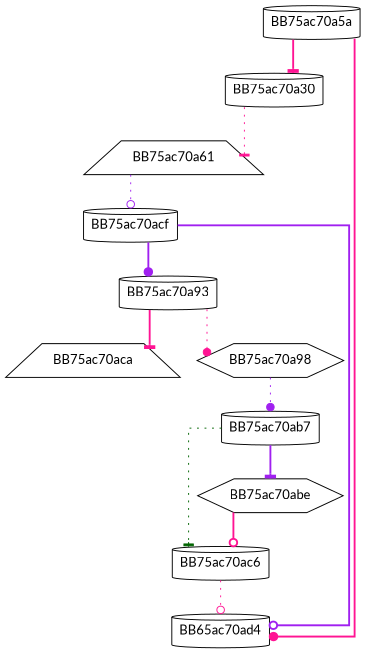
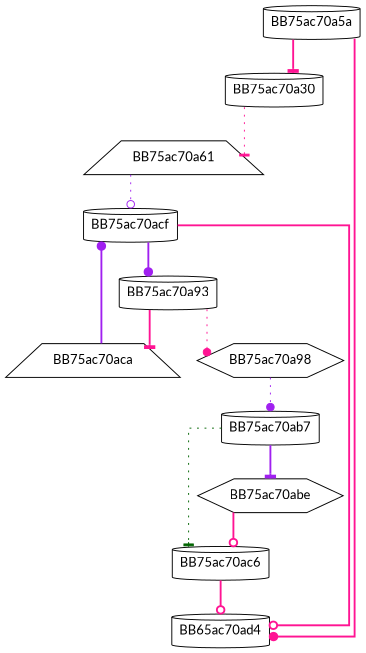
(339, 225) -> (339, 225)
none -> (101, 297)
(221, 593) -> (221, 593)
